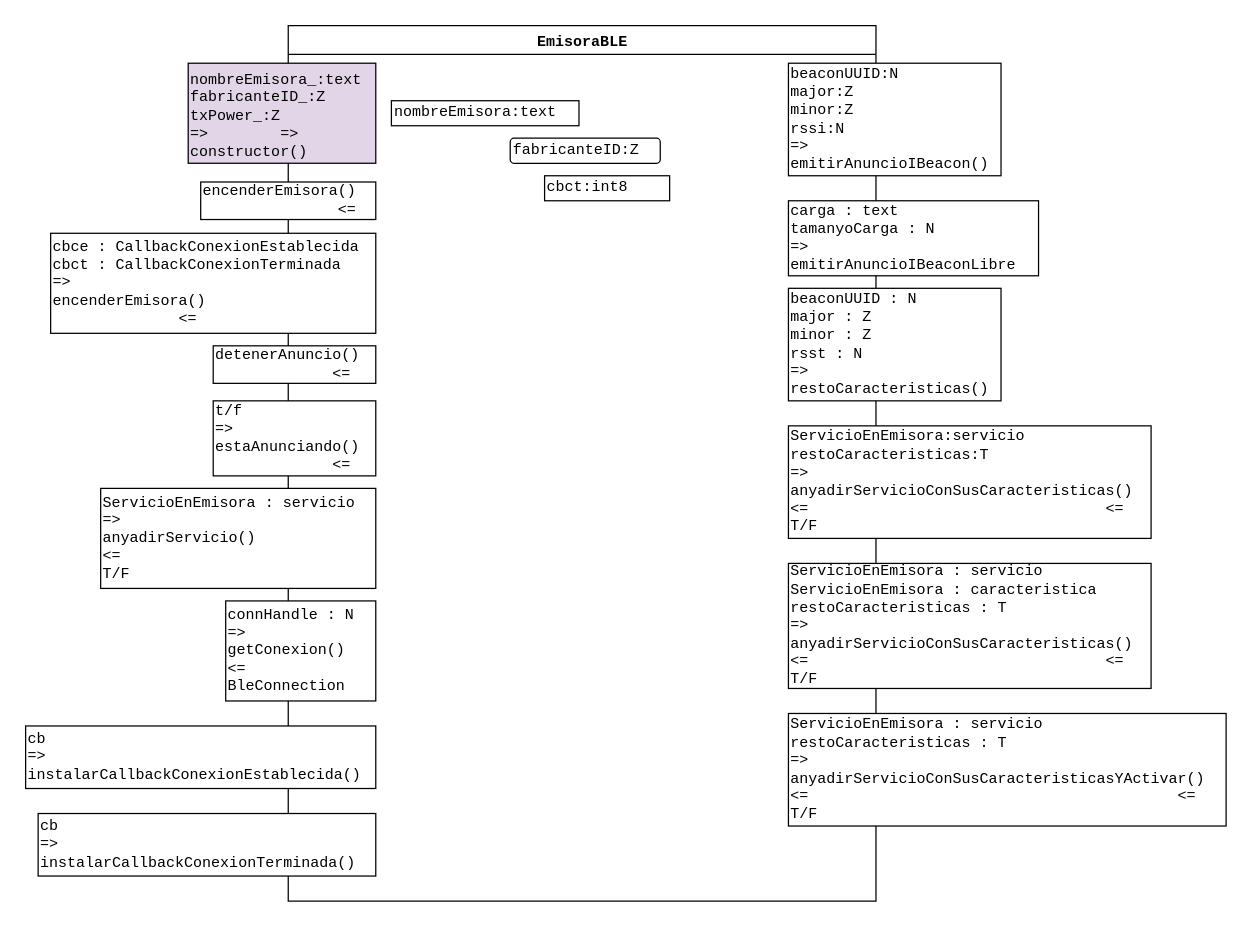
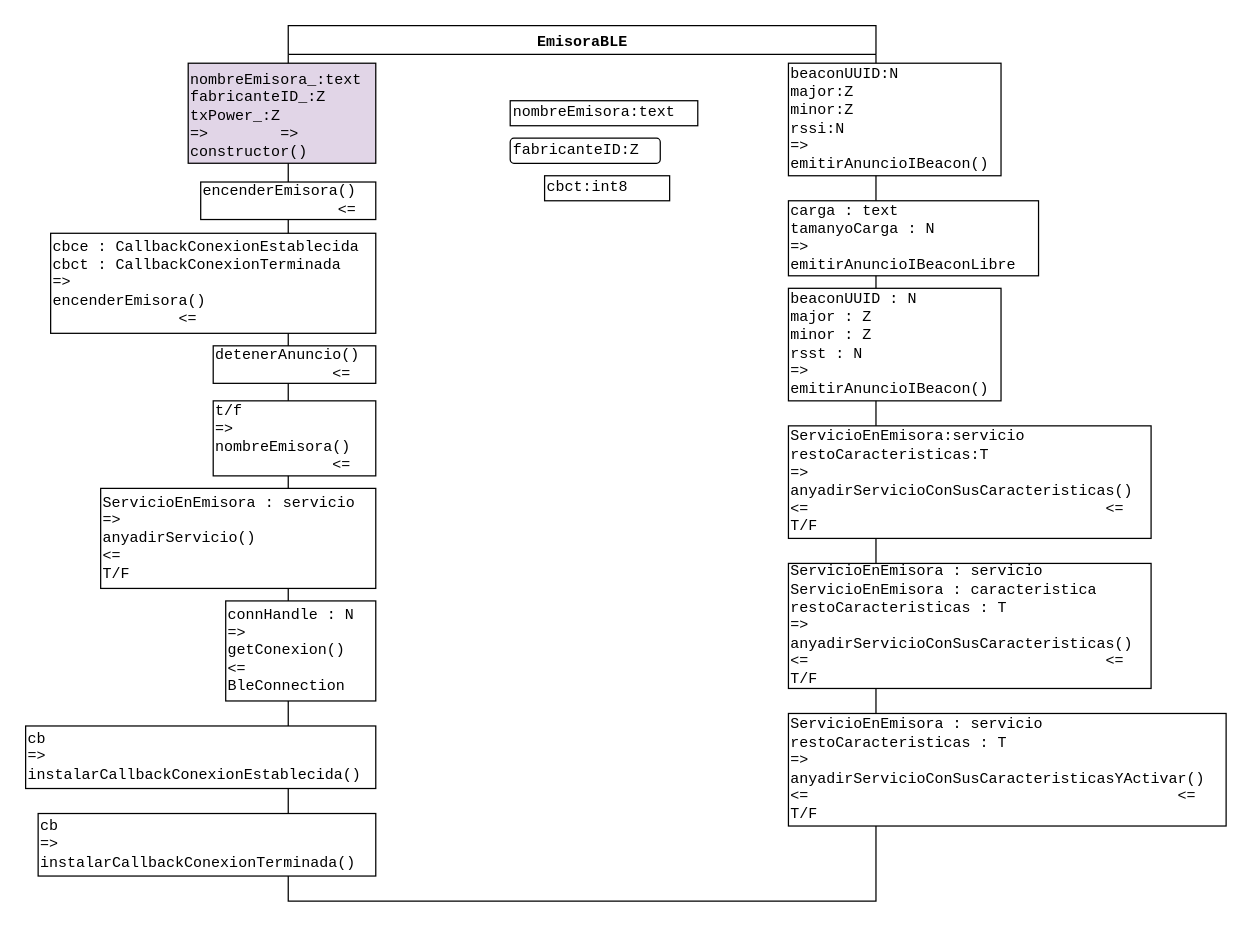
(485, 113) -> (604, 113)
(879, 344) -> (877, 344)
(281, 438) -> (277, 438)
